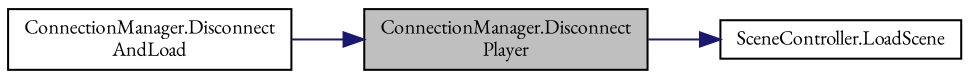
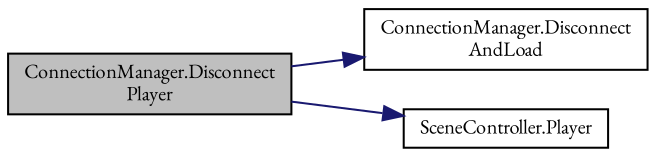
(317, 39) -> (317, 63)
(841, 39) -> (506, 128)
